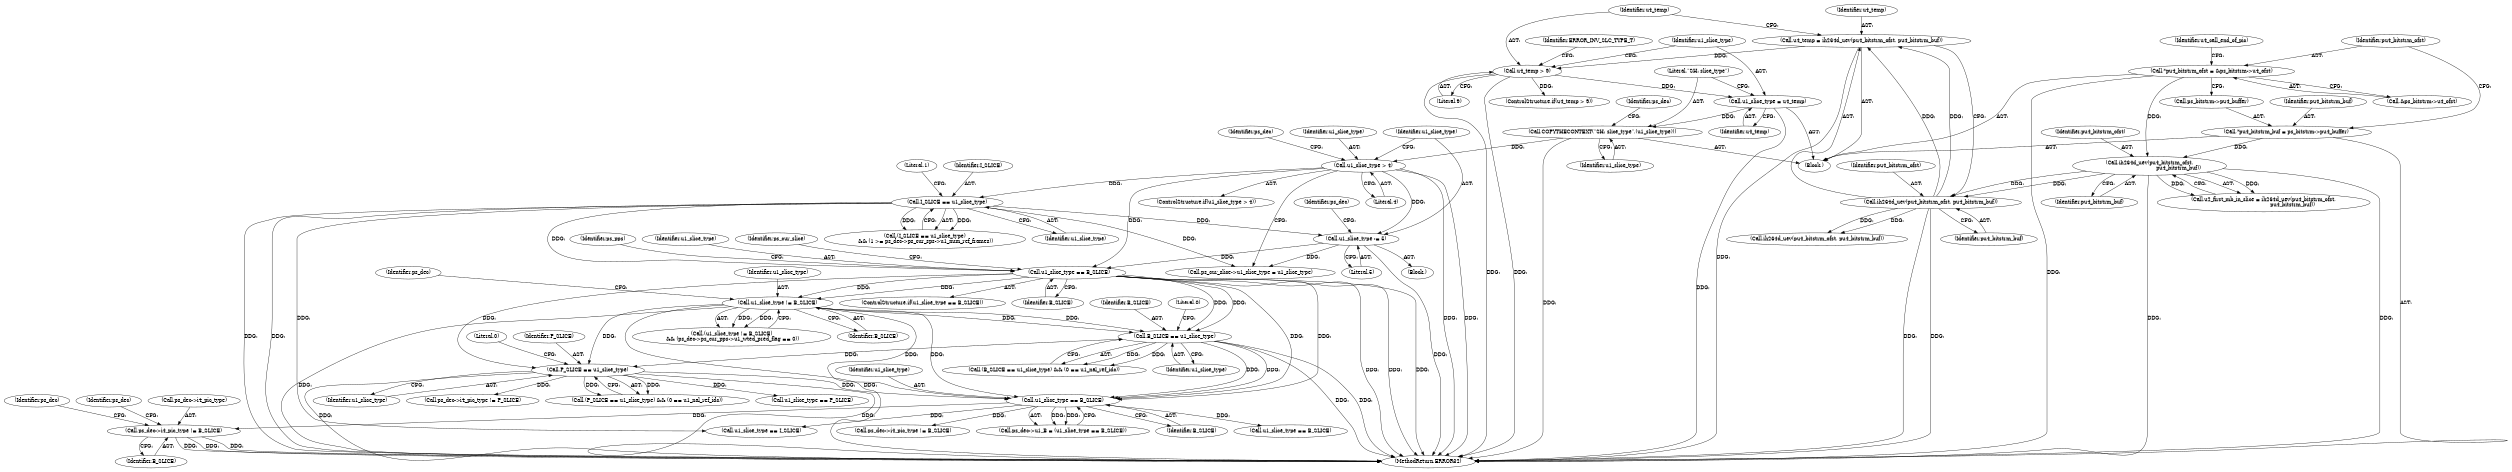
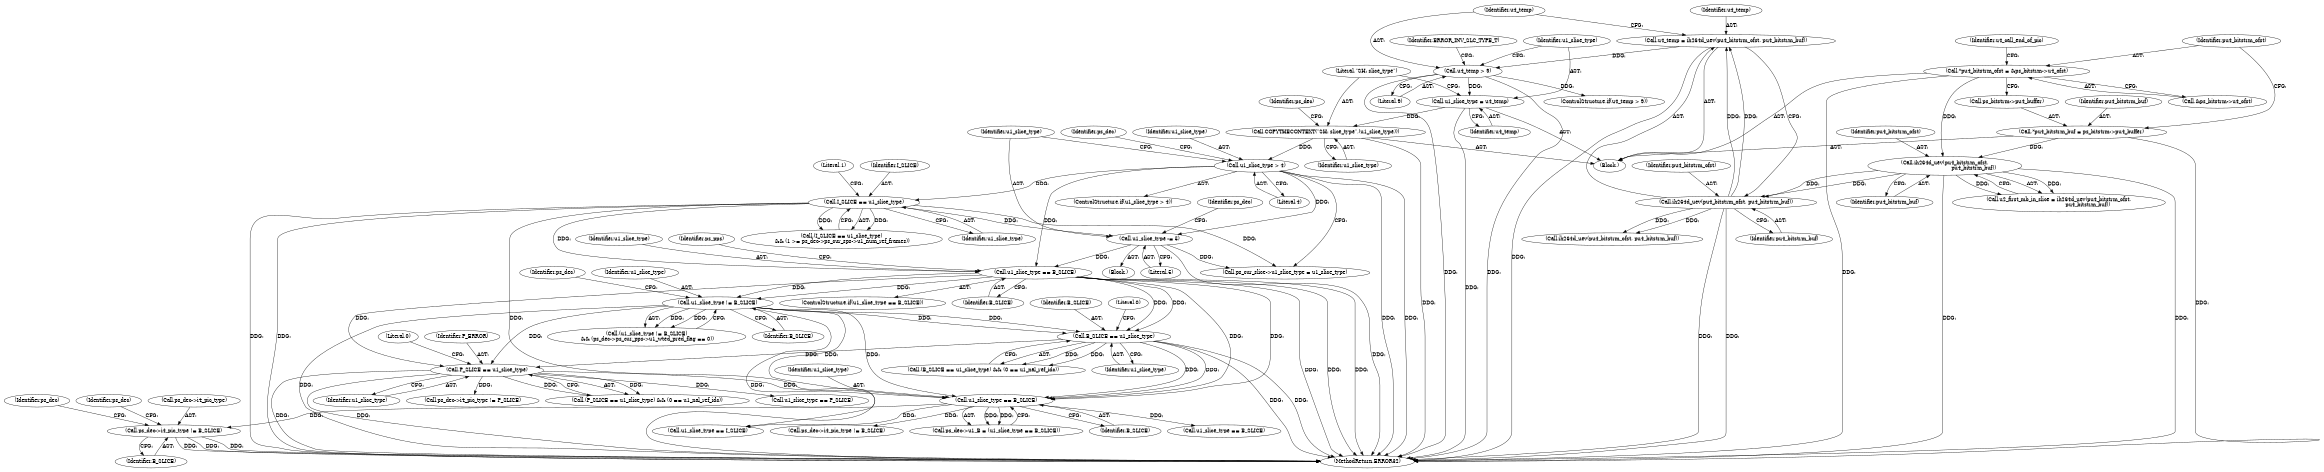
(777, 239) -> none
(2407, 303) -> (2203, 303)
(549, 337) -> (462, 337)
